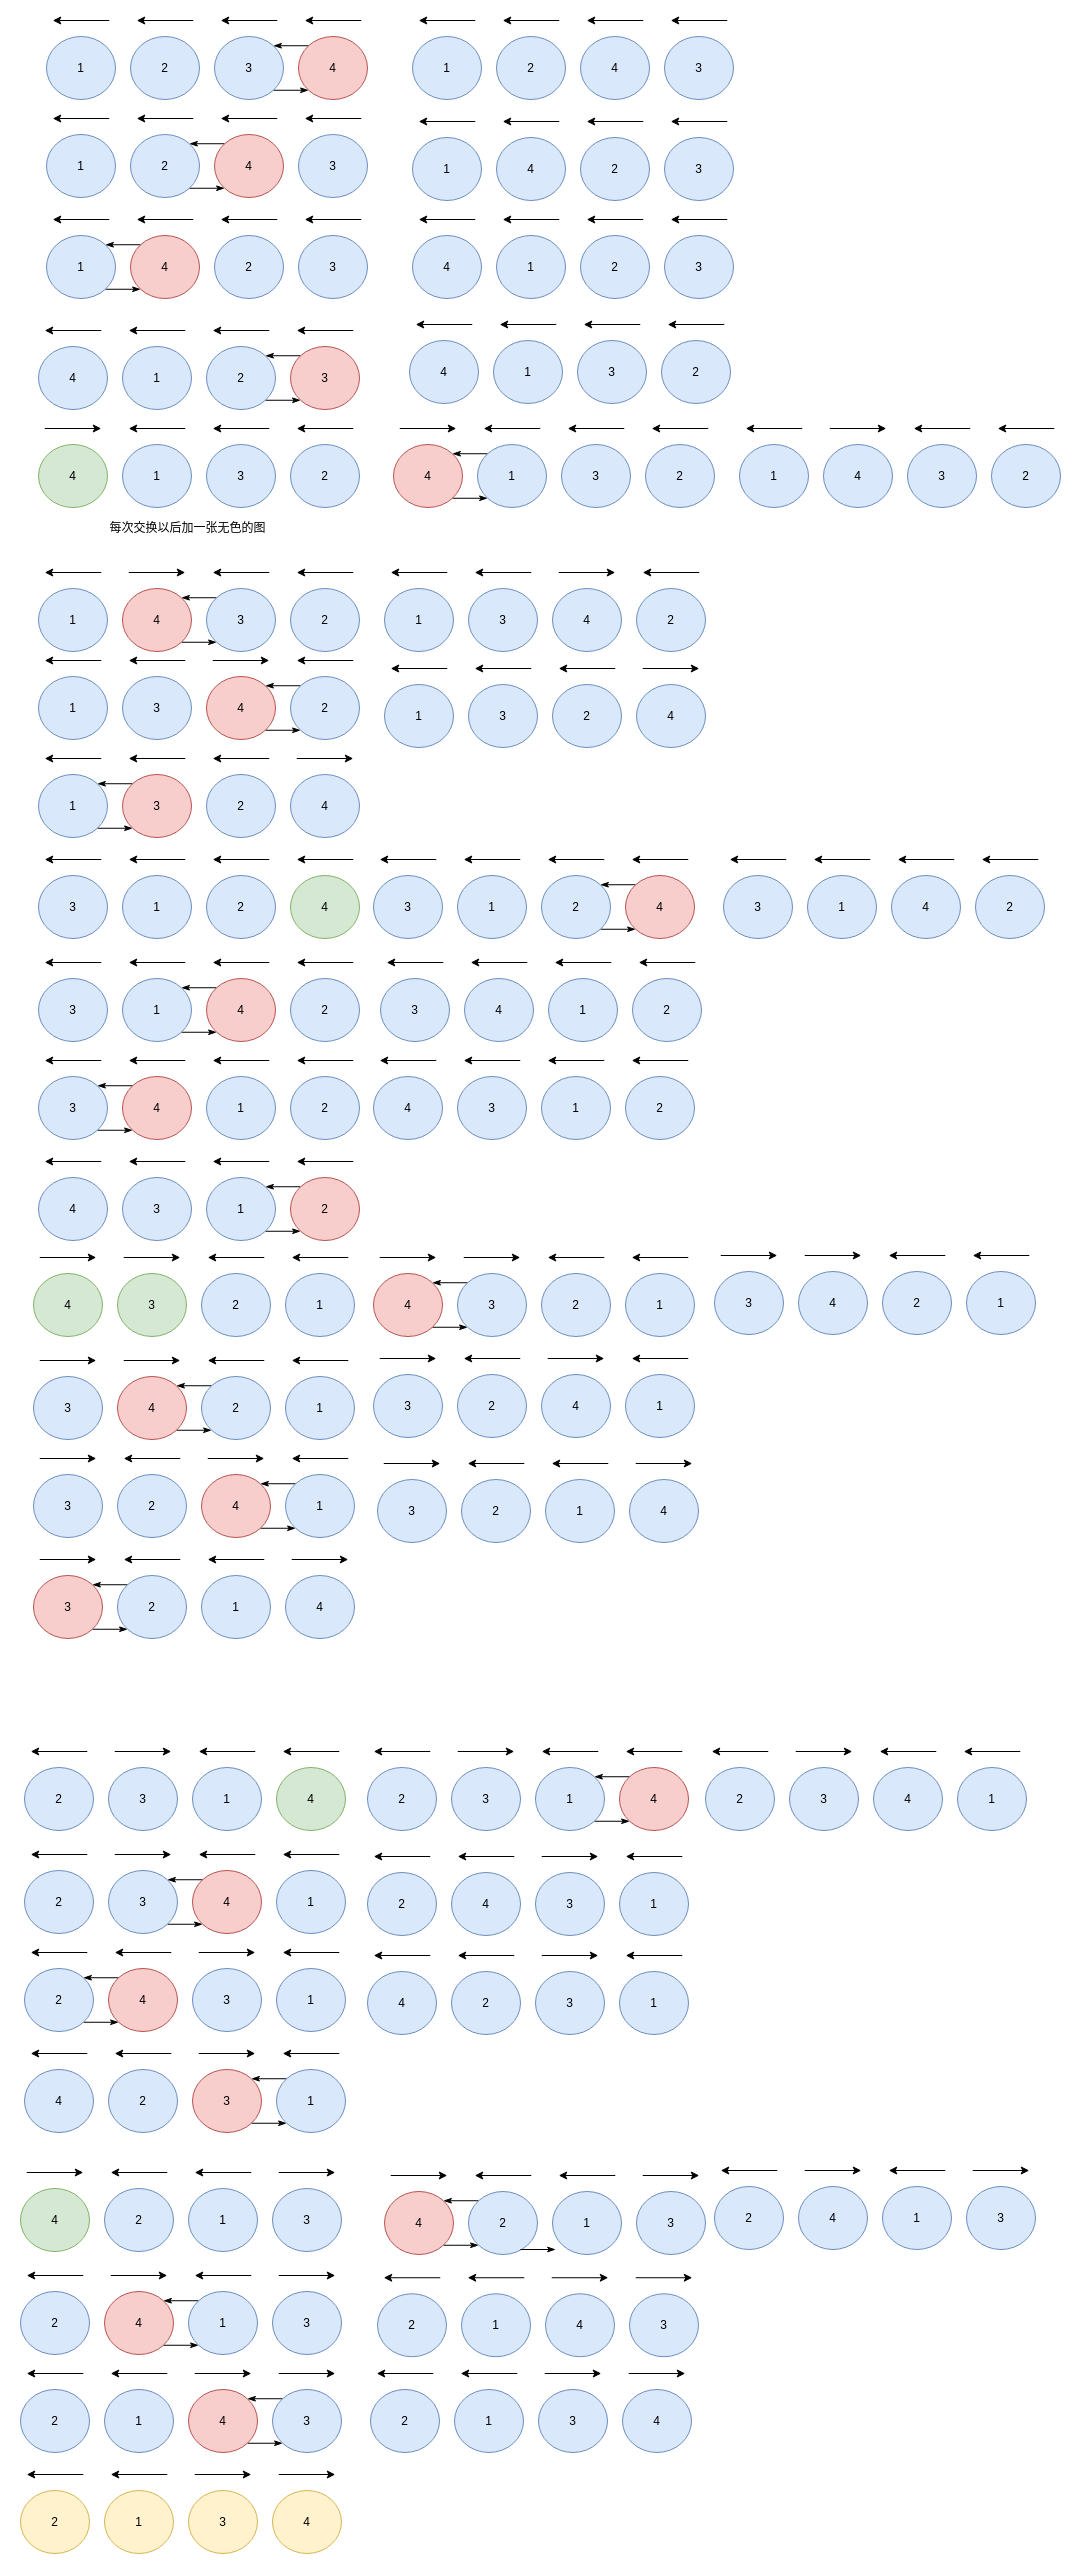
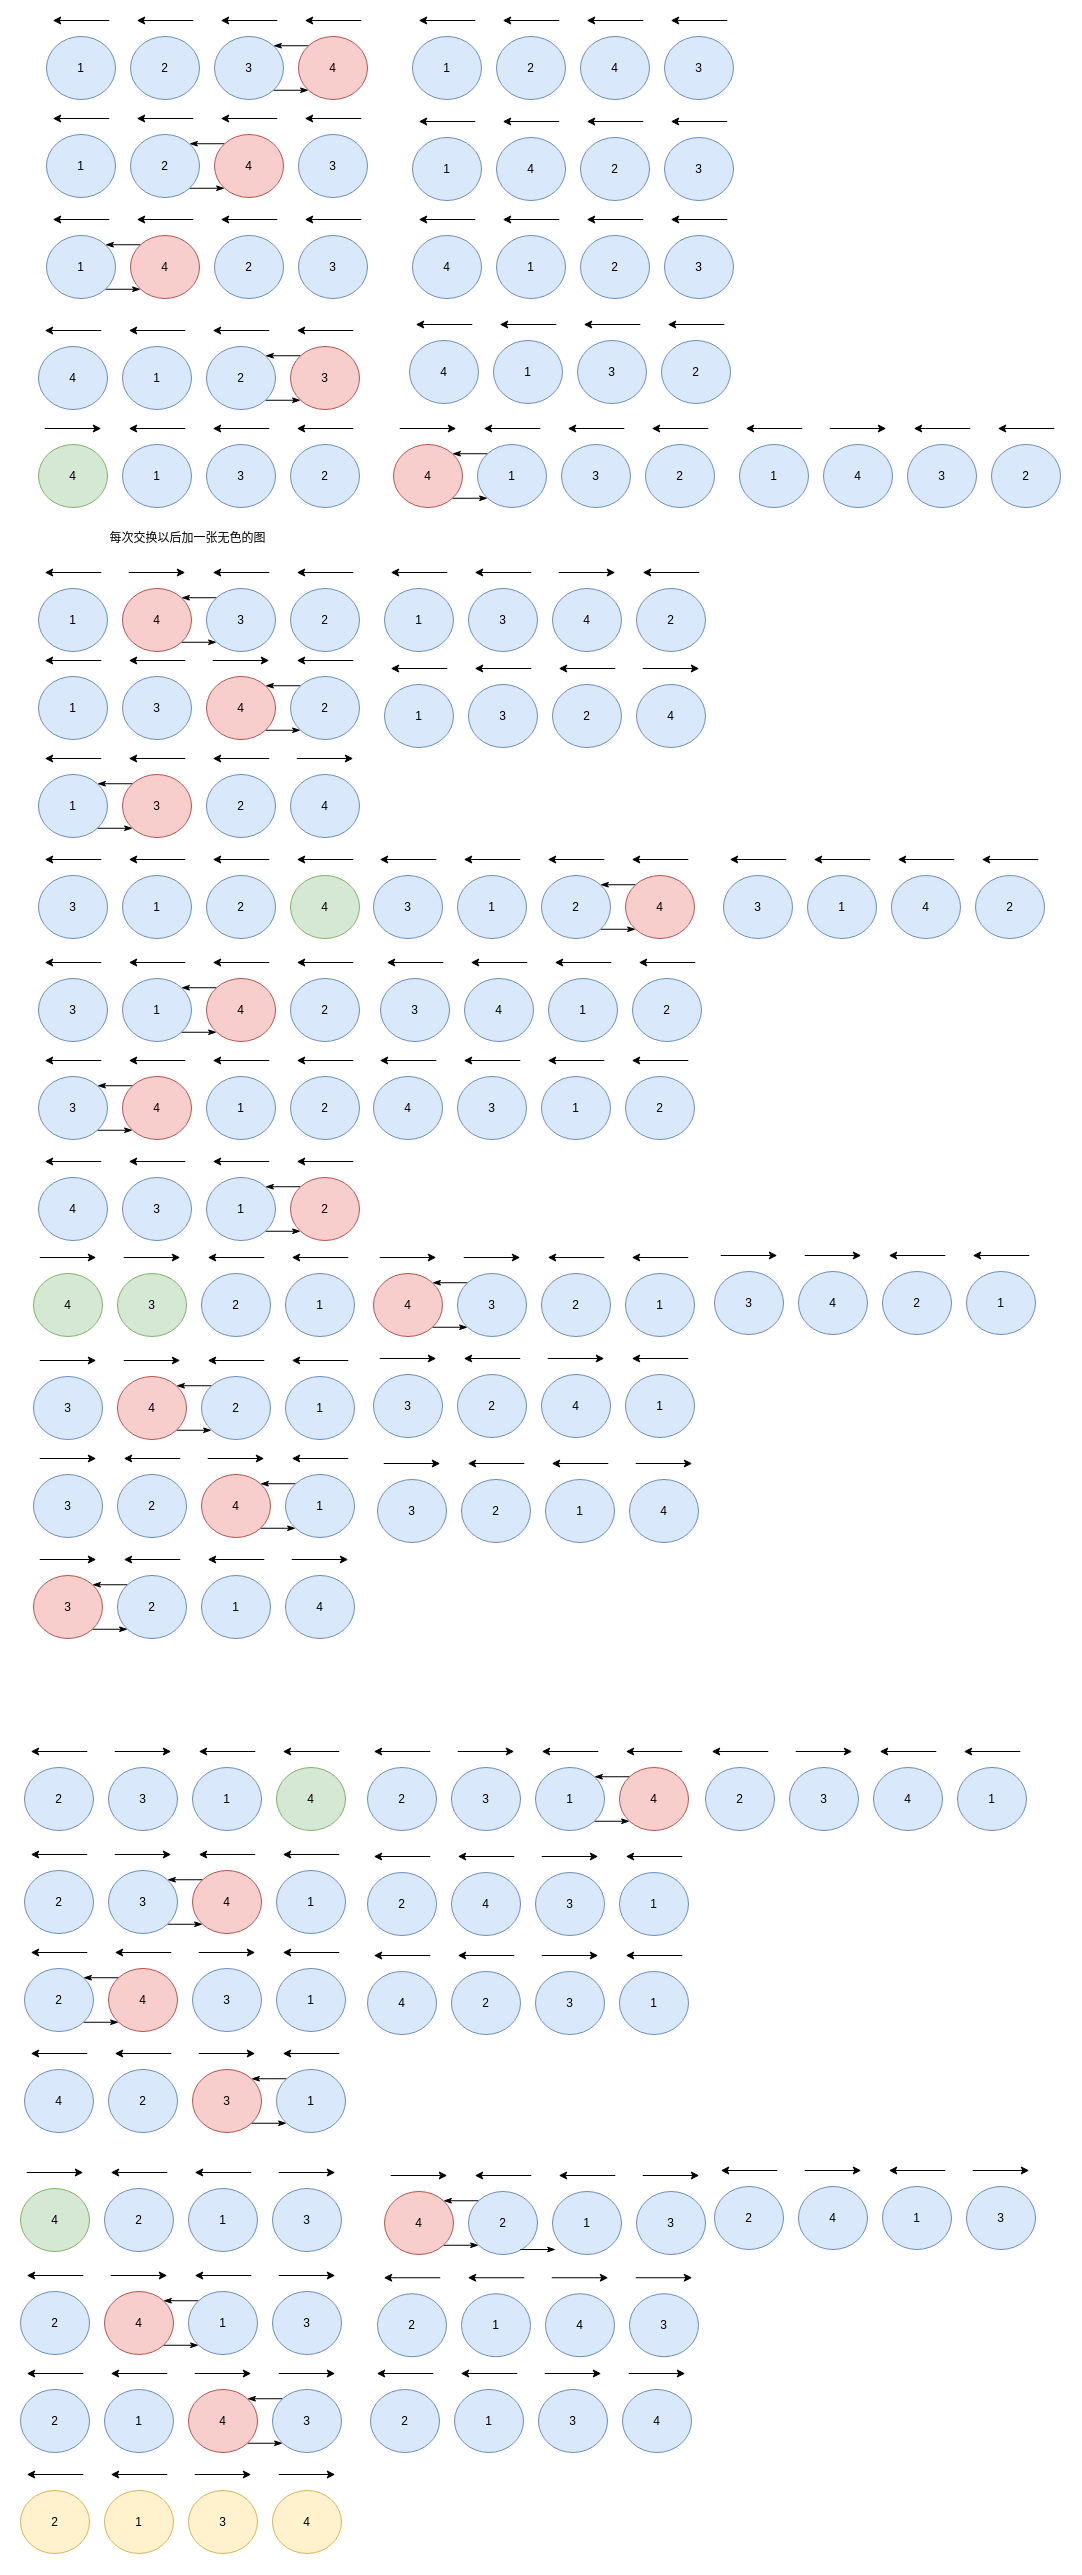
(188, 529) -> (188, 539)
